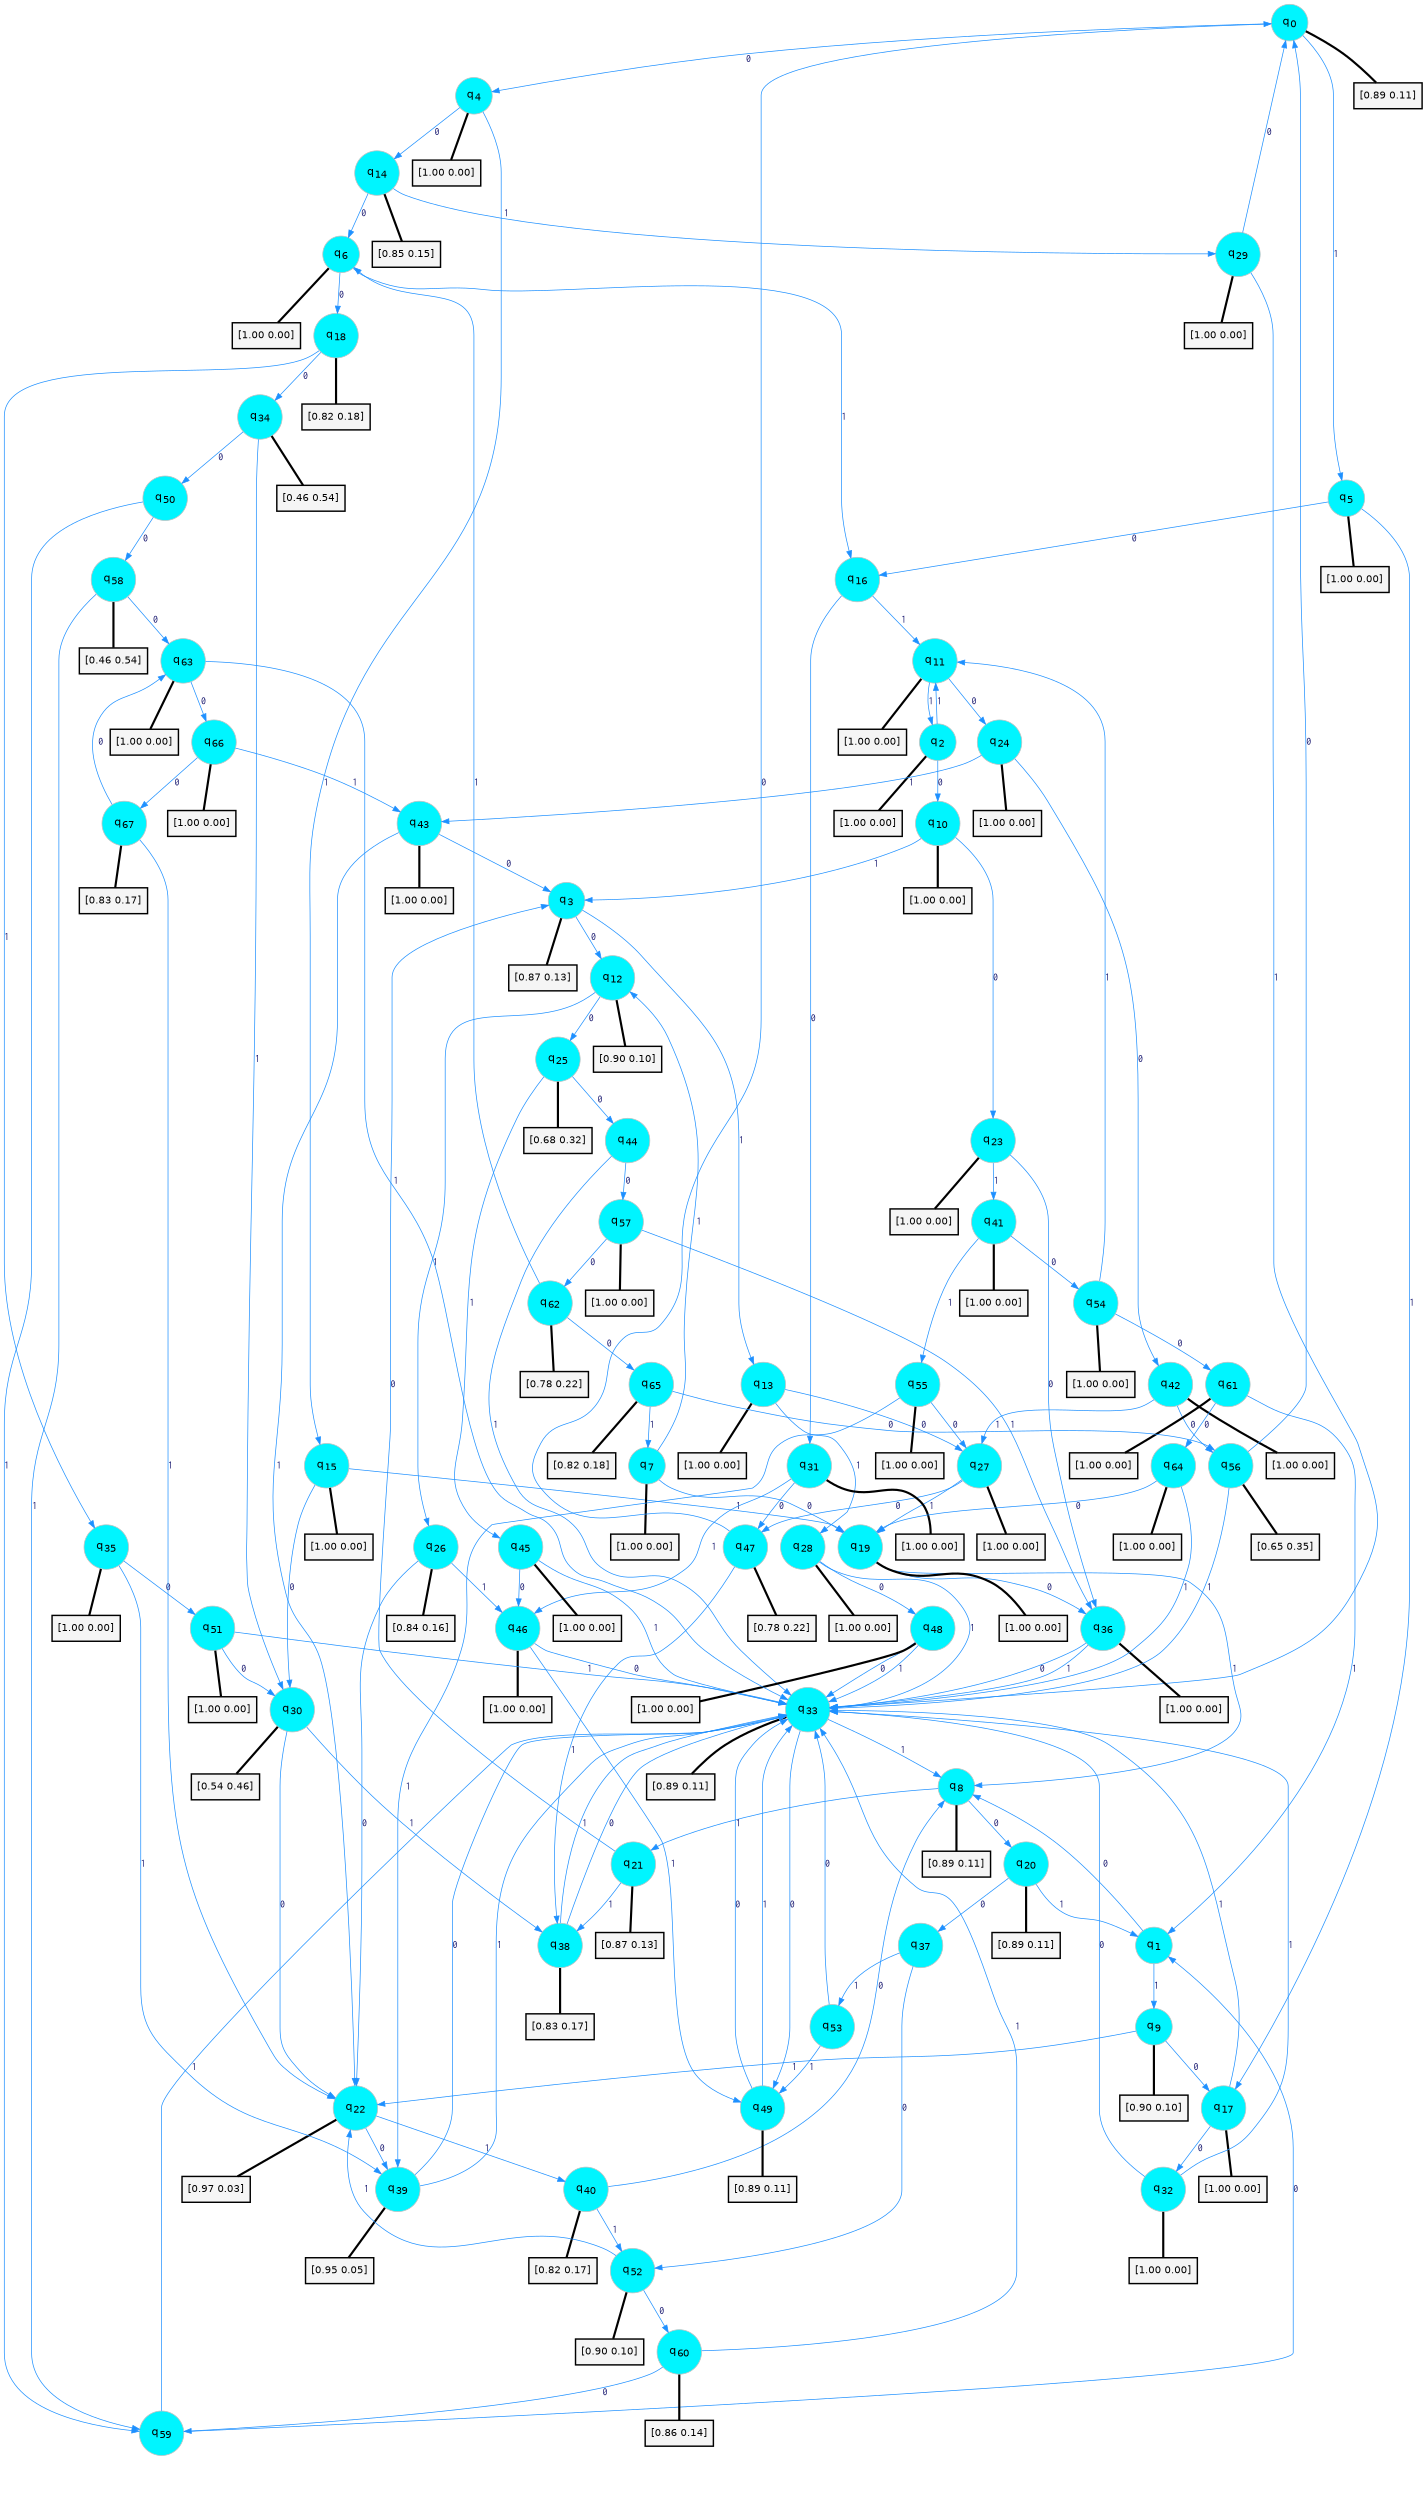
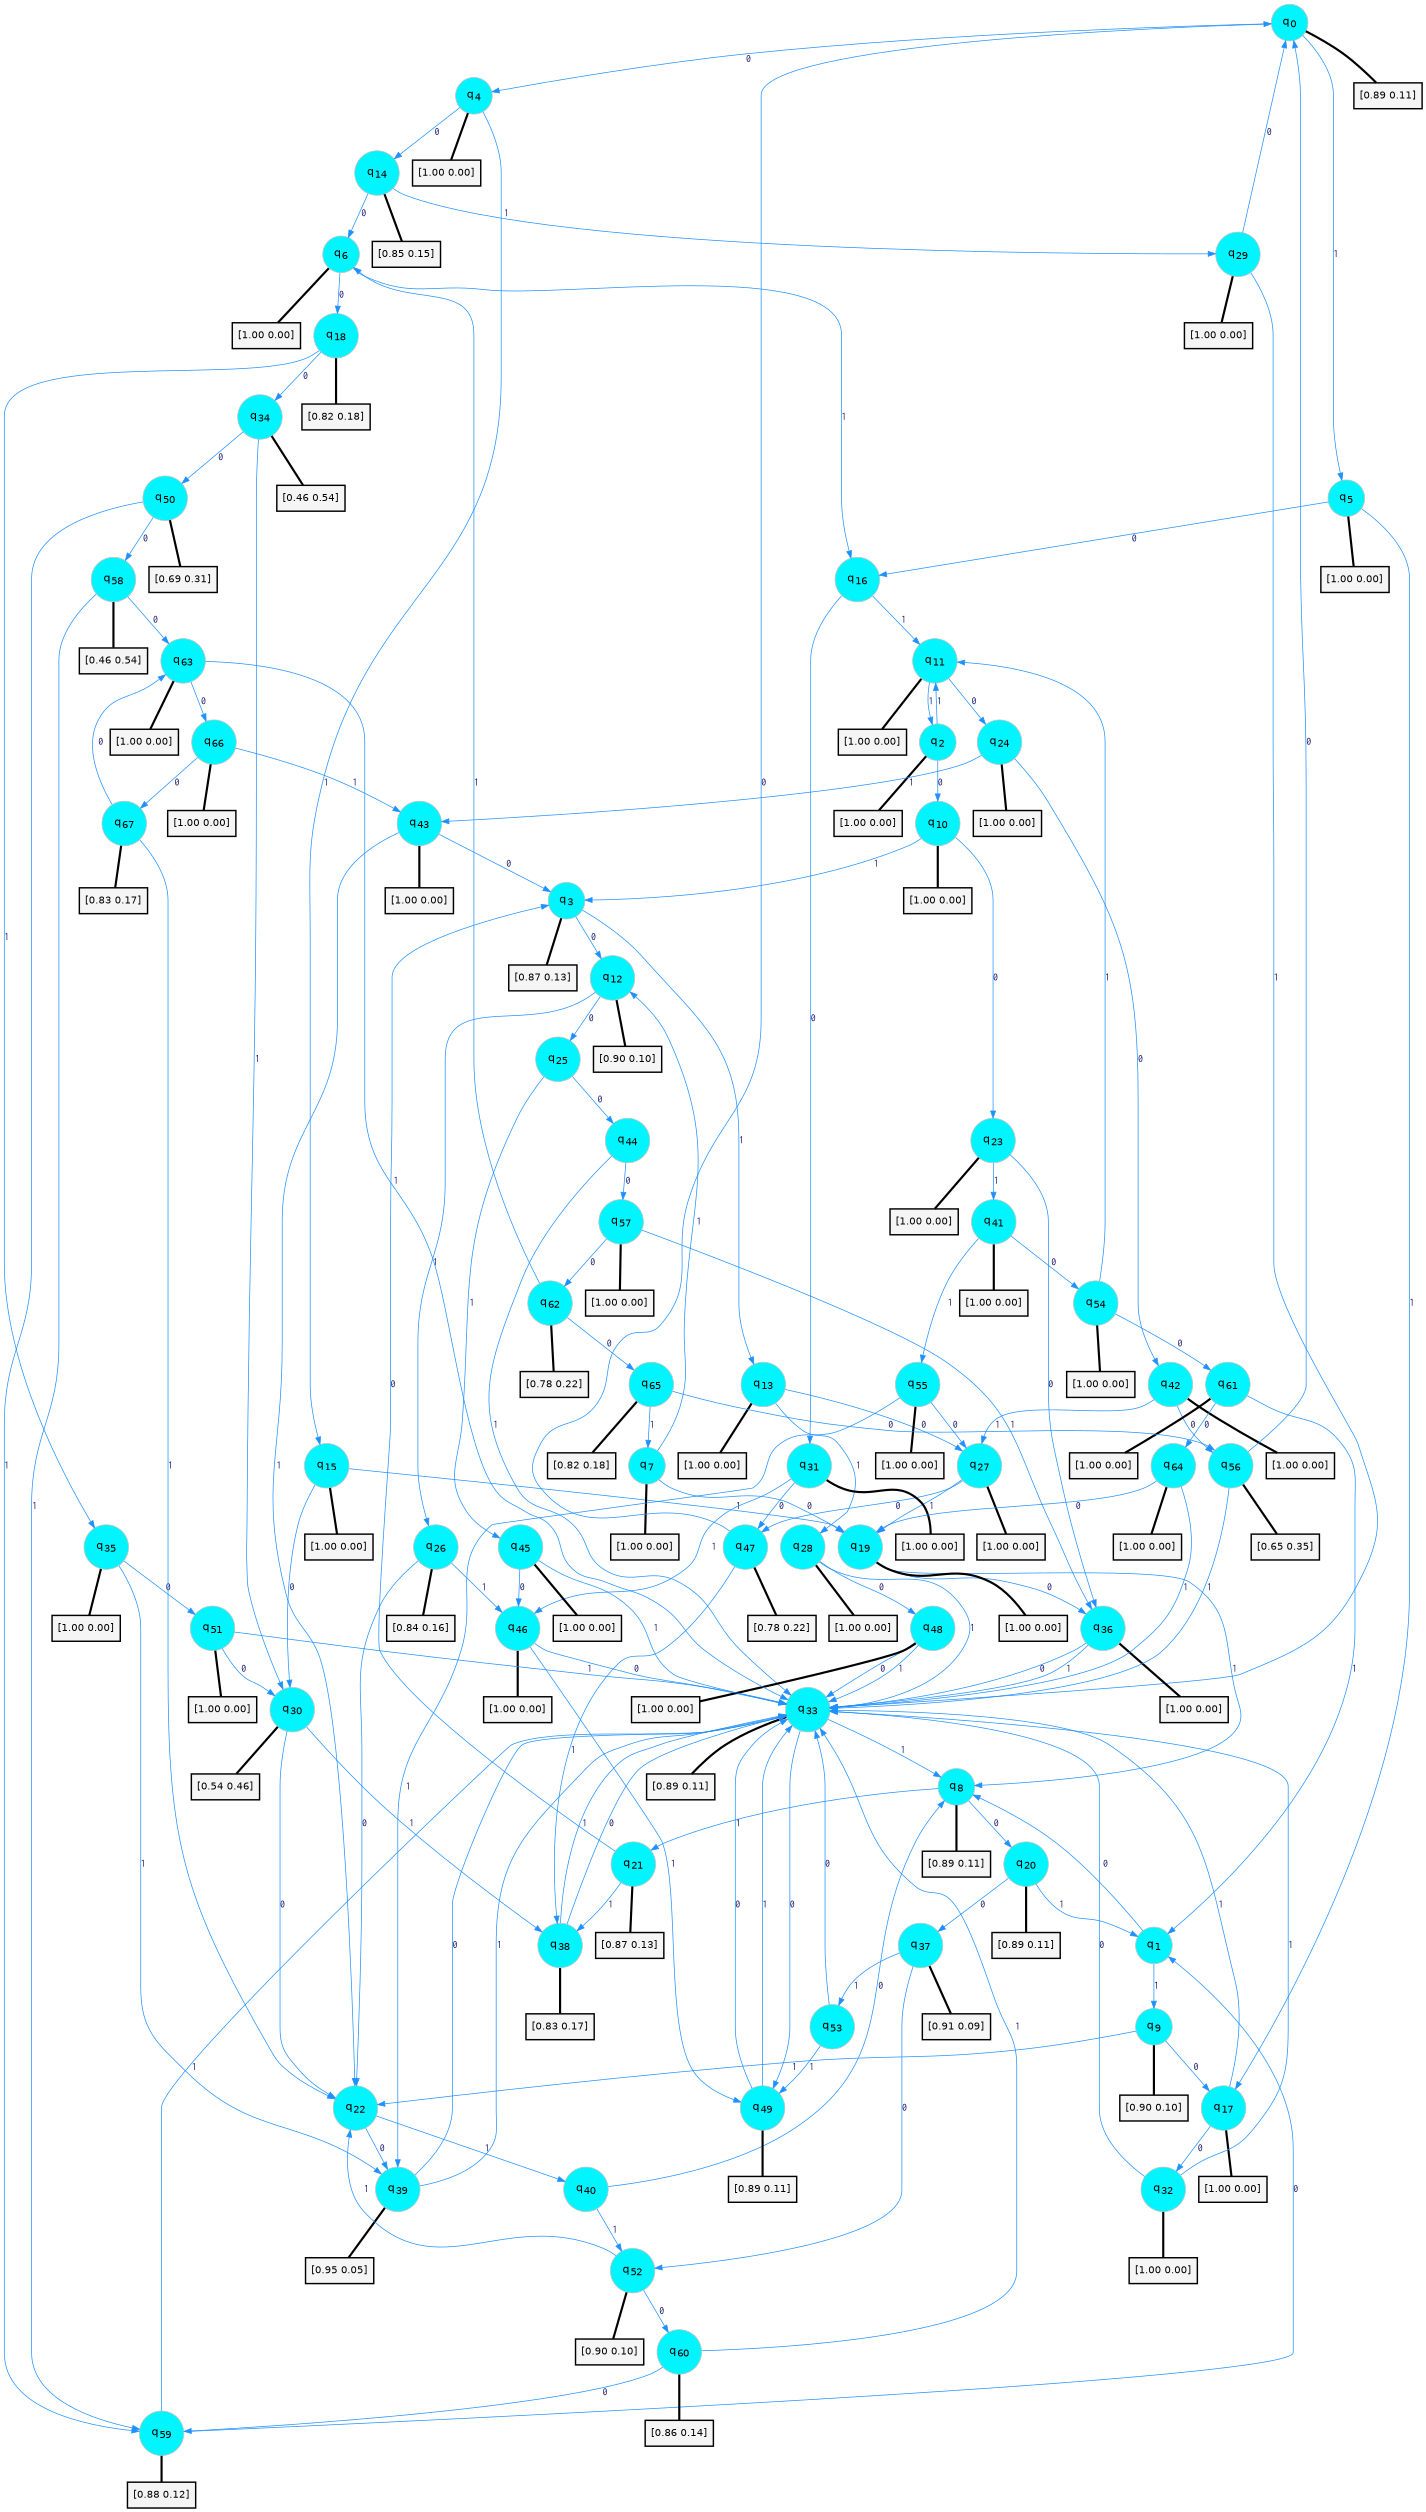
none -> (183, 580)
(558, 1141) -> none
none -> (956, 2027)
(216, 2189) -> none
(563, 2271) -> none
none -> (162, 2495)
